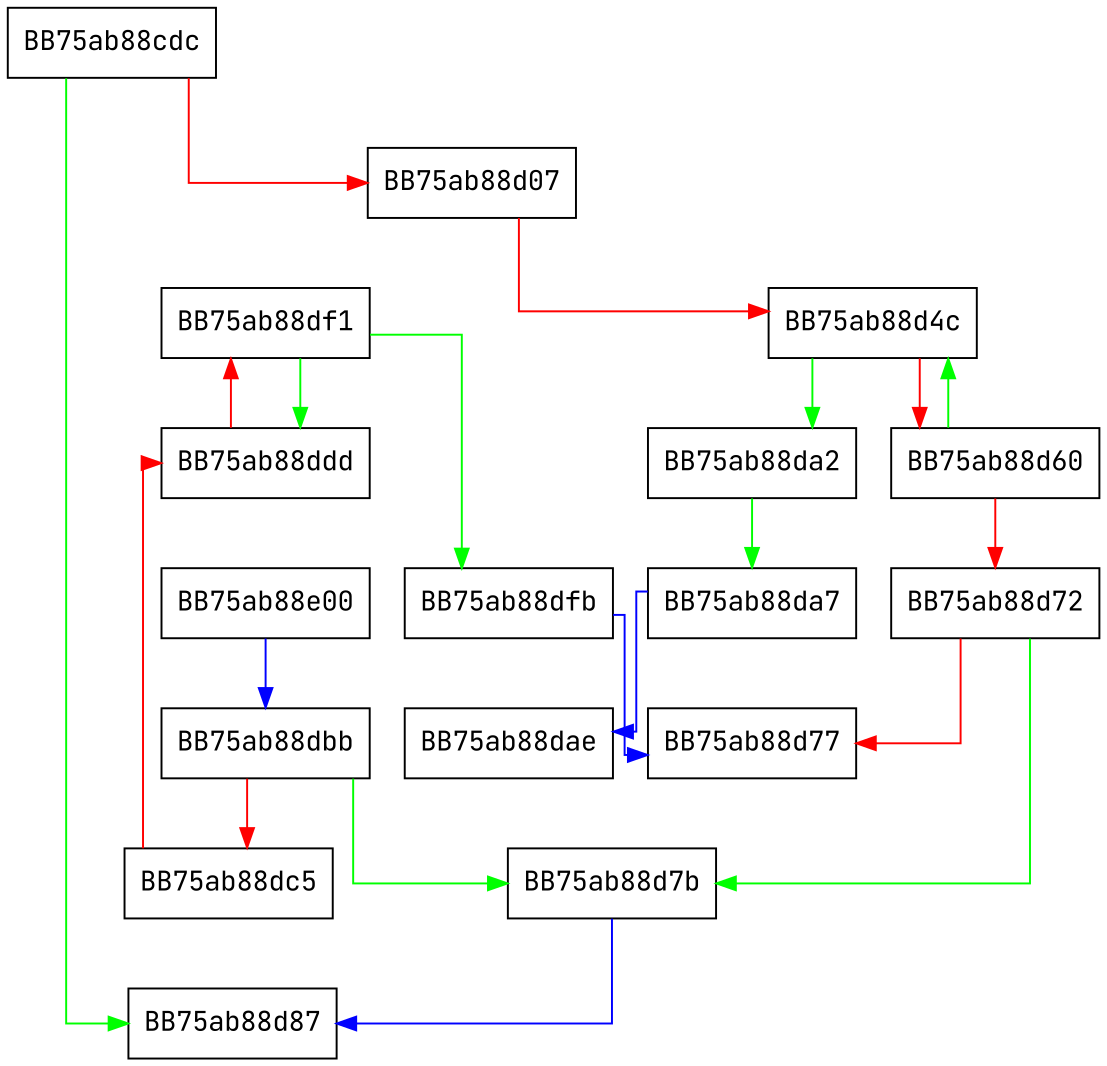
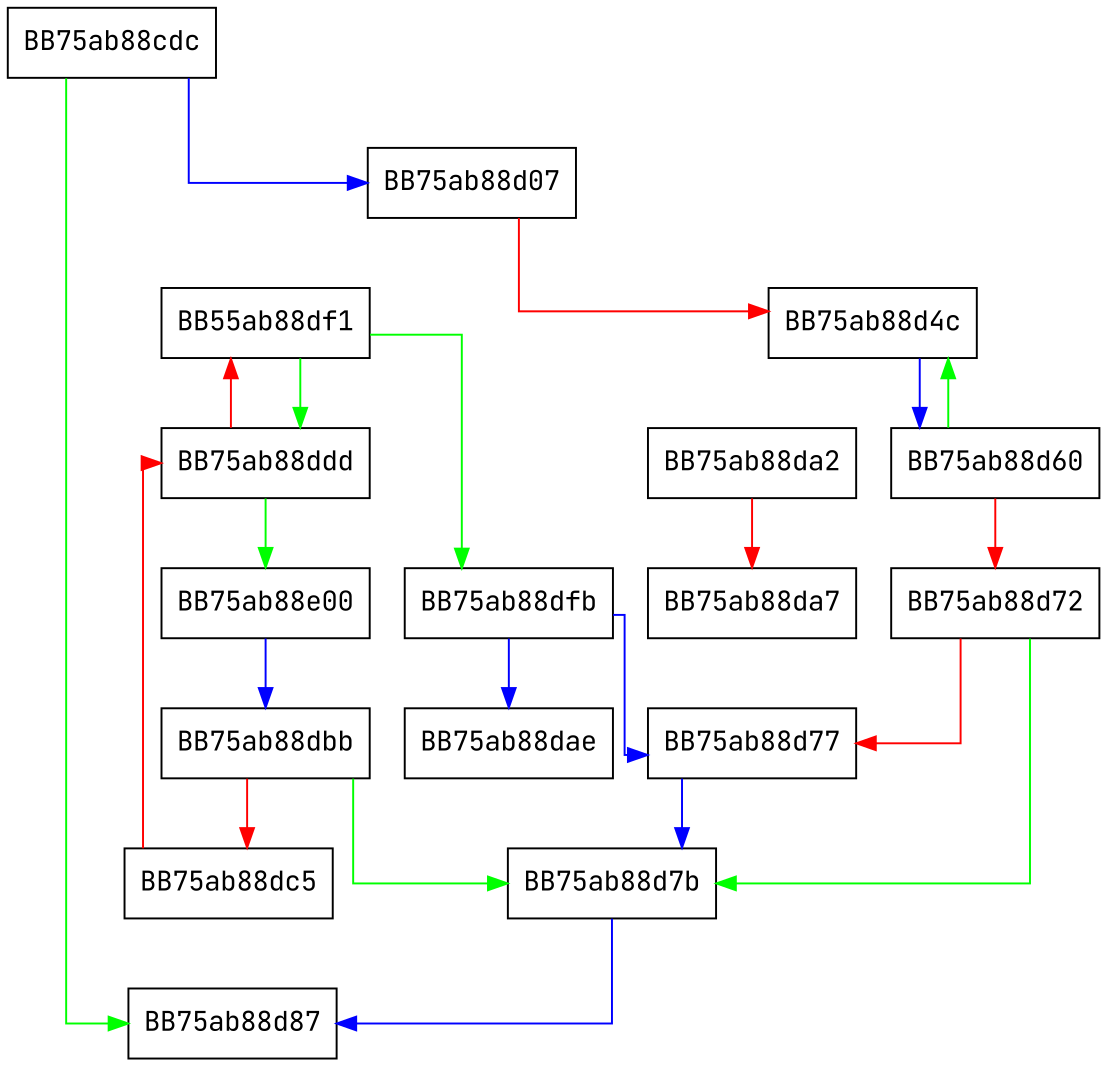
(216, 183) -> (216, 183)
(266, 323) -> (266, 323)
(812, 383) -> none
(920, 383) -> (920, 383)
none -> (266, 523)
(752, 523) -> (752, 523)
(636, 657) -> (509, 663)
none -> (682, 803)
